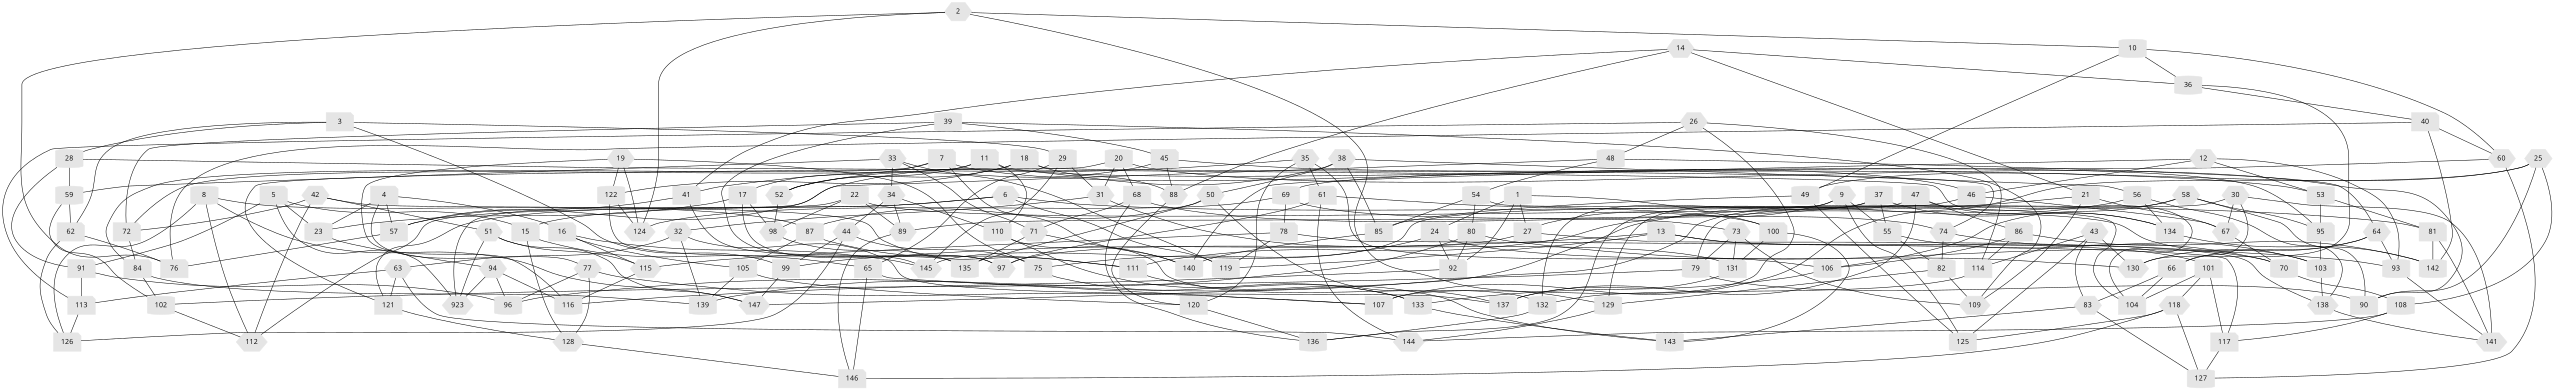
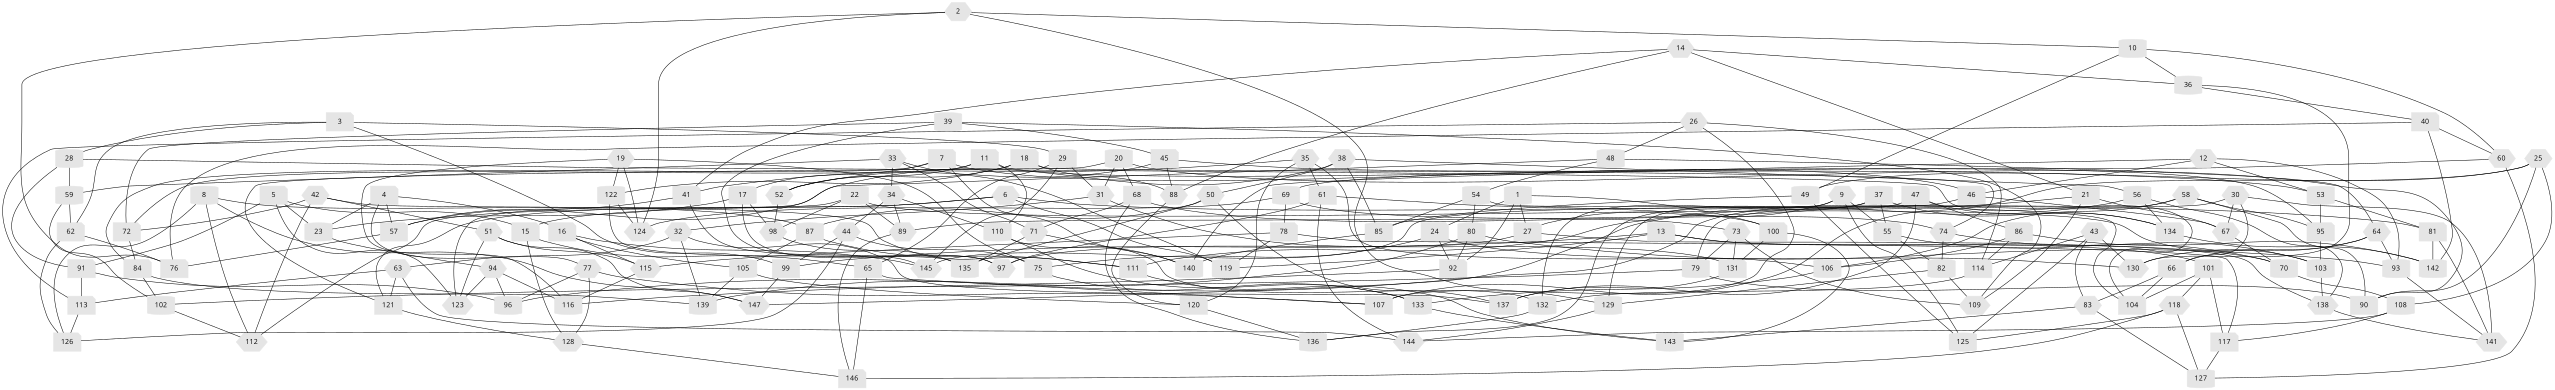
(458, 305) -> (458, 305)
